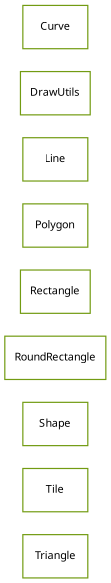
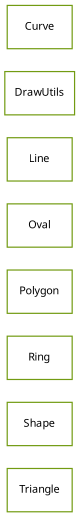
none -> (40, 226)
(55, 292) -> none
none -> (40, 358)
(55, 358) -> none
(55, 490) -> none
